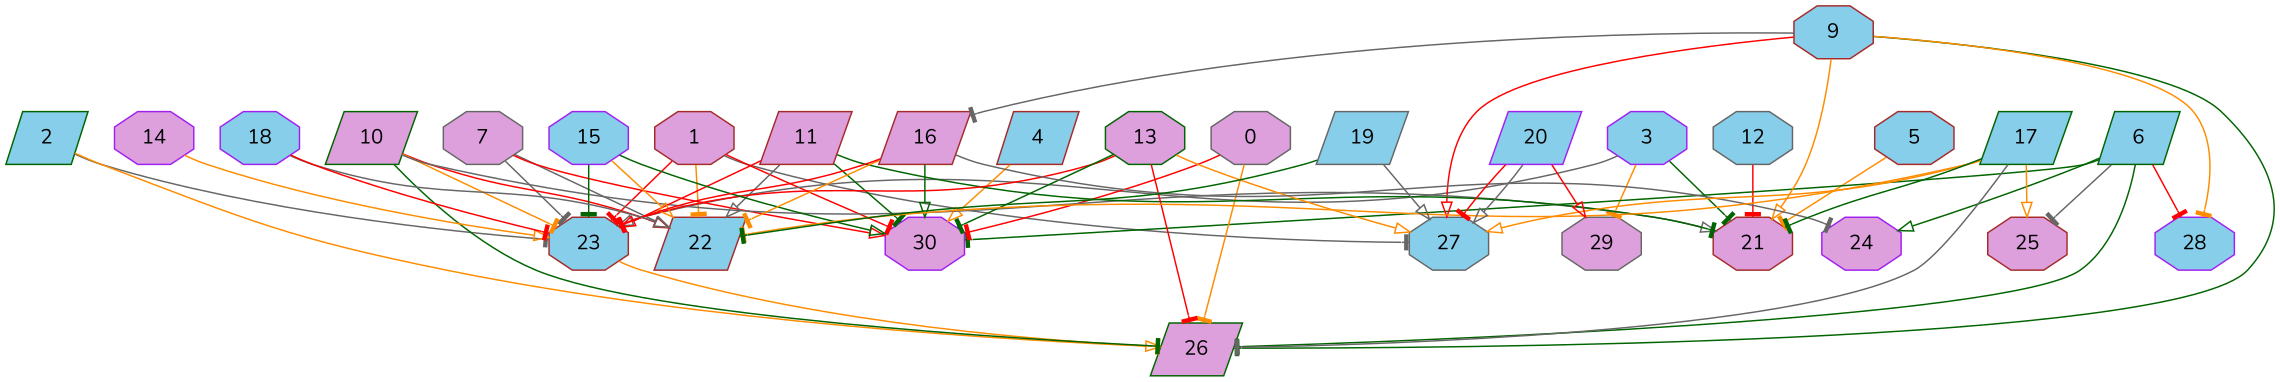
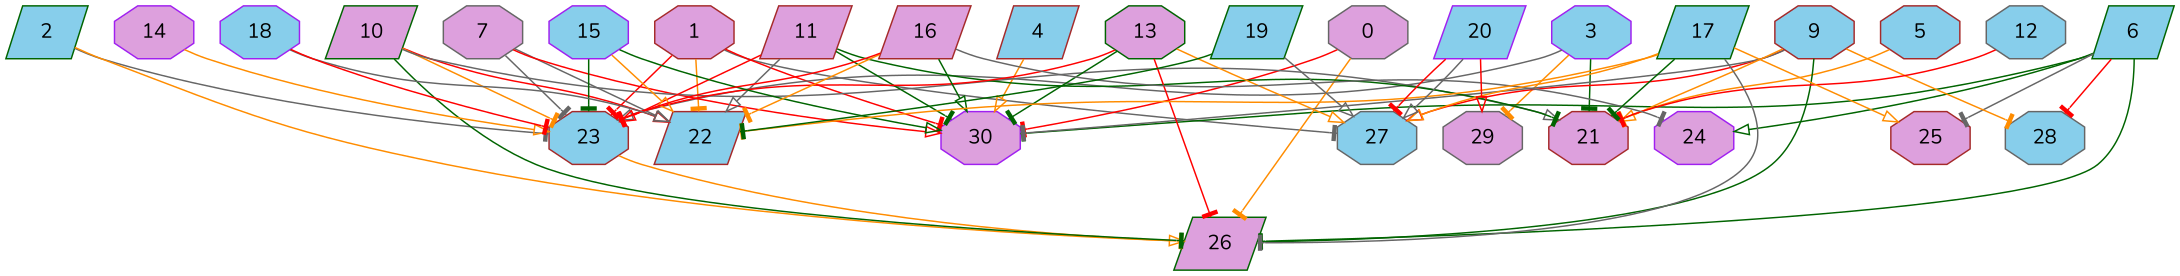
(1383, 49) -> (1408, 100)
(1362, 138) -> (1257, 32)
(2195, 244) -> (2045, 138)
